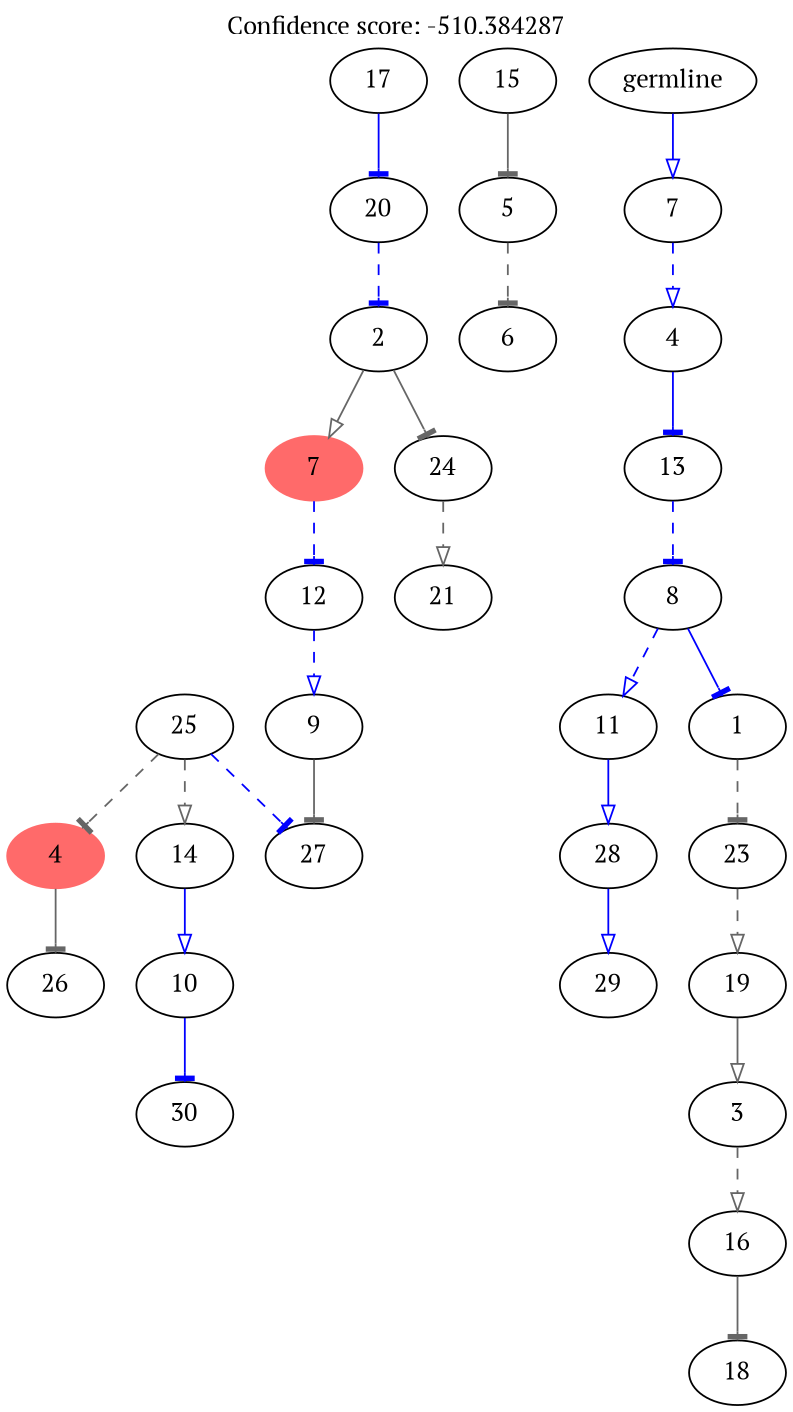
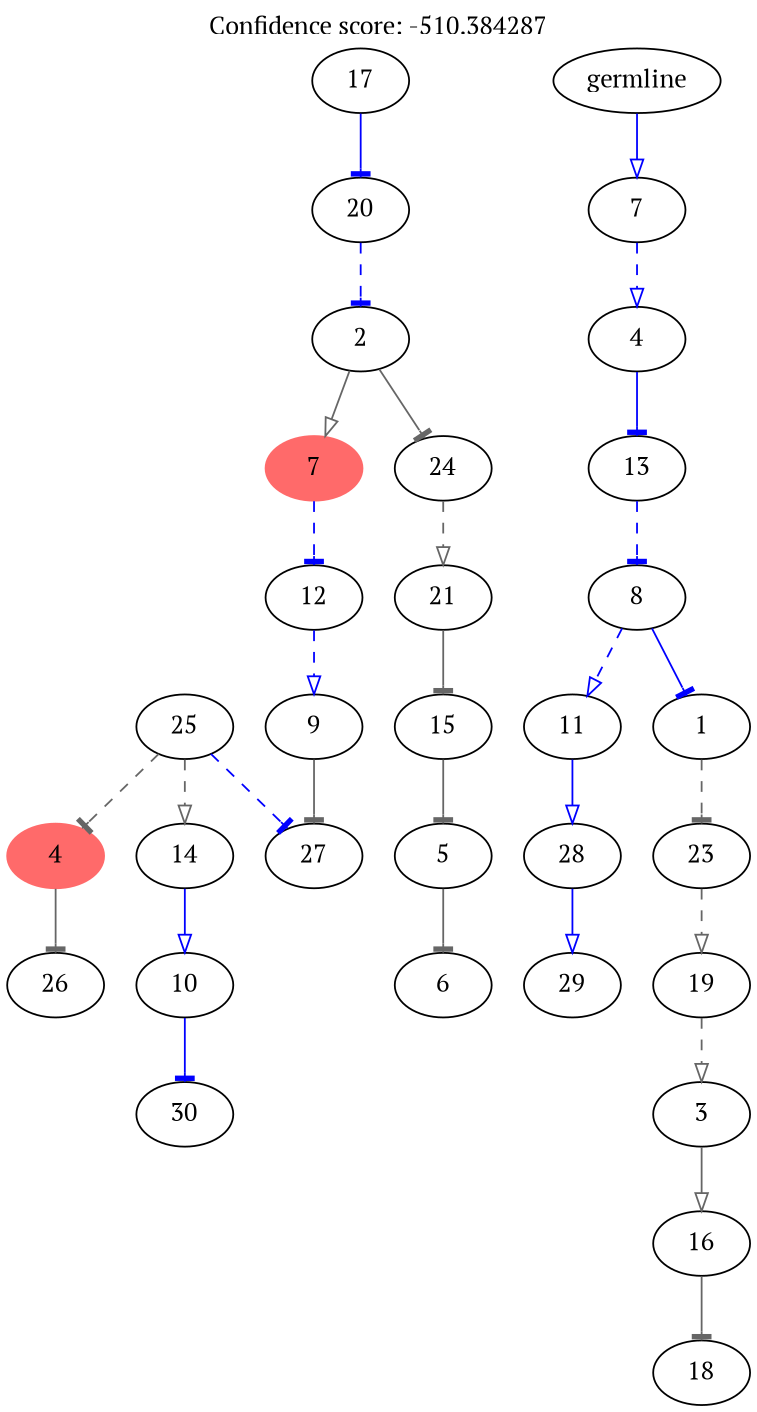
(508, 270) -> (443, 916)
none -> (443, 658)
(738, 1041) -> (702, 1041)
(738, 1170) -> (702, 1170)
